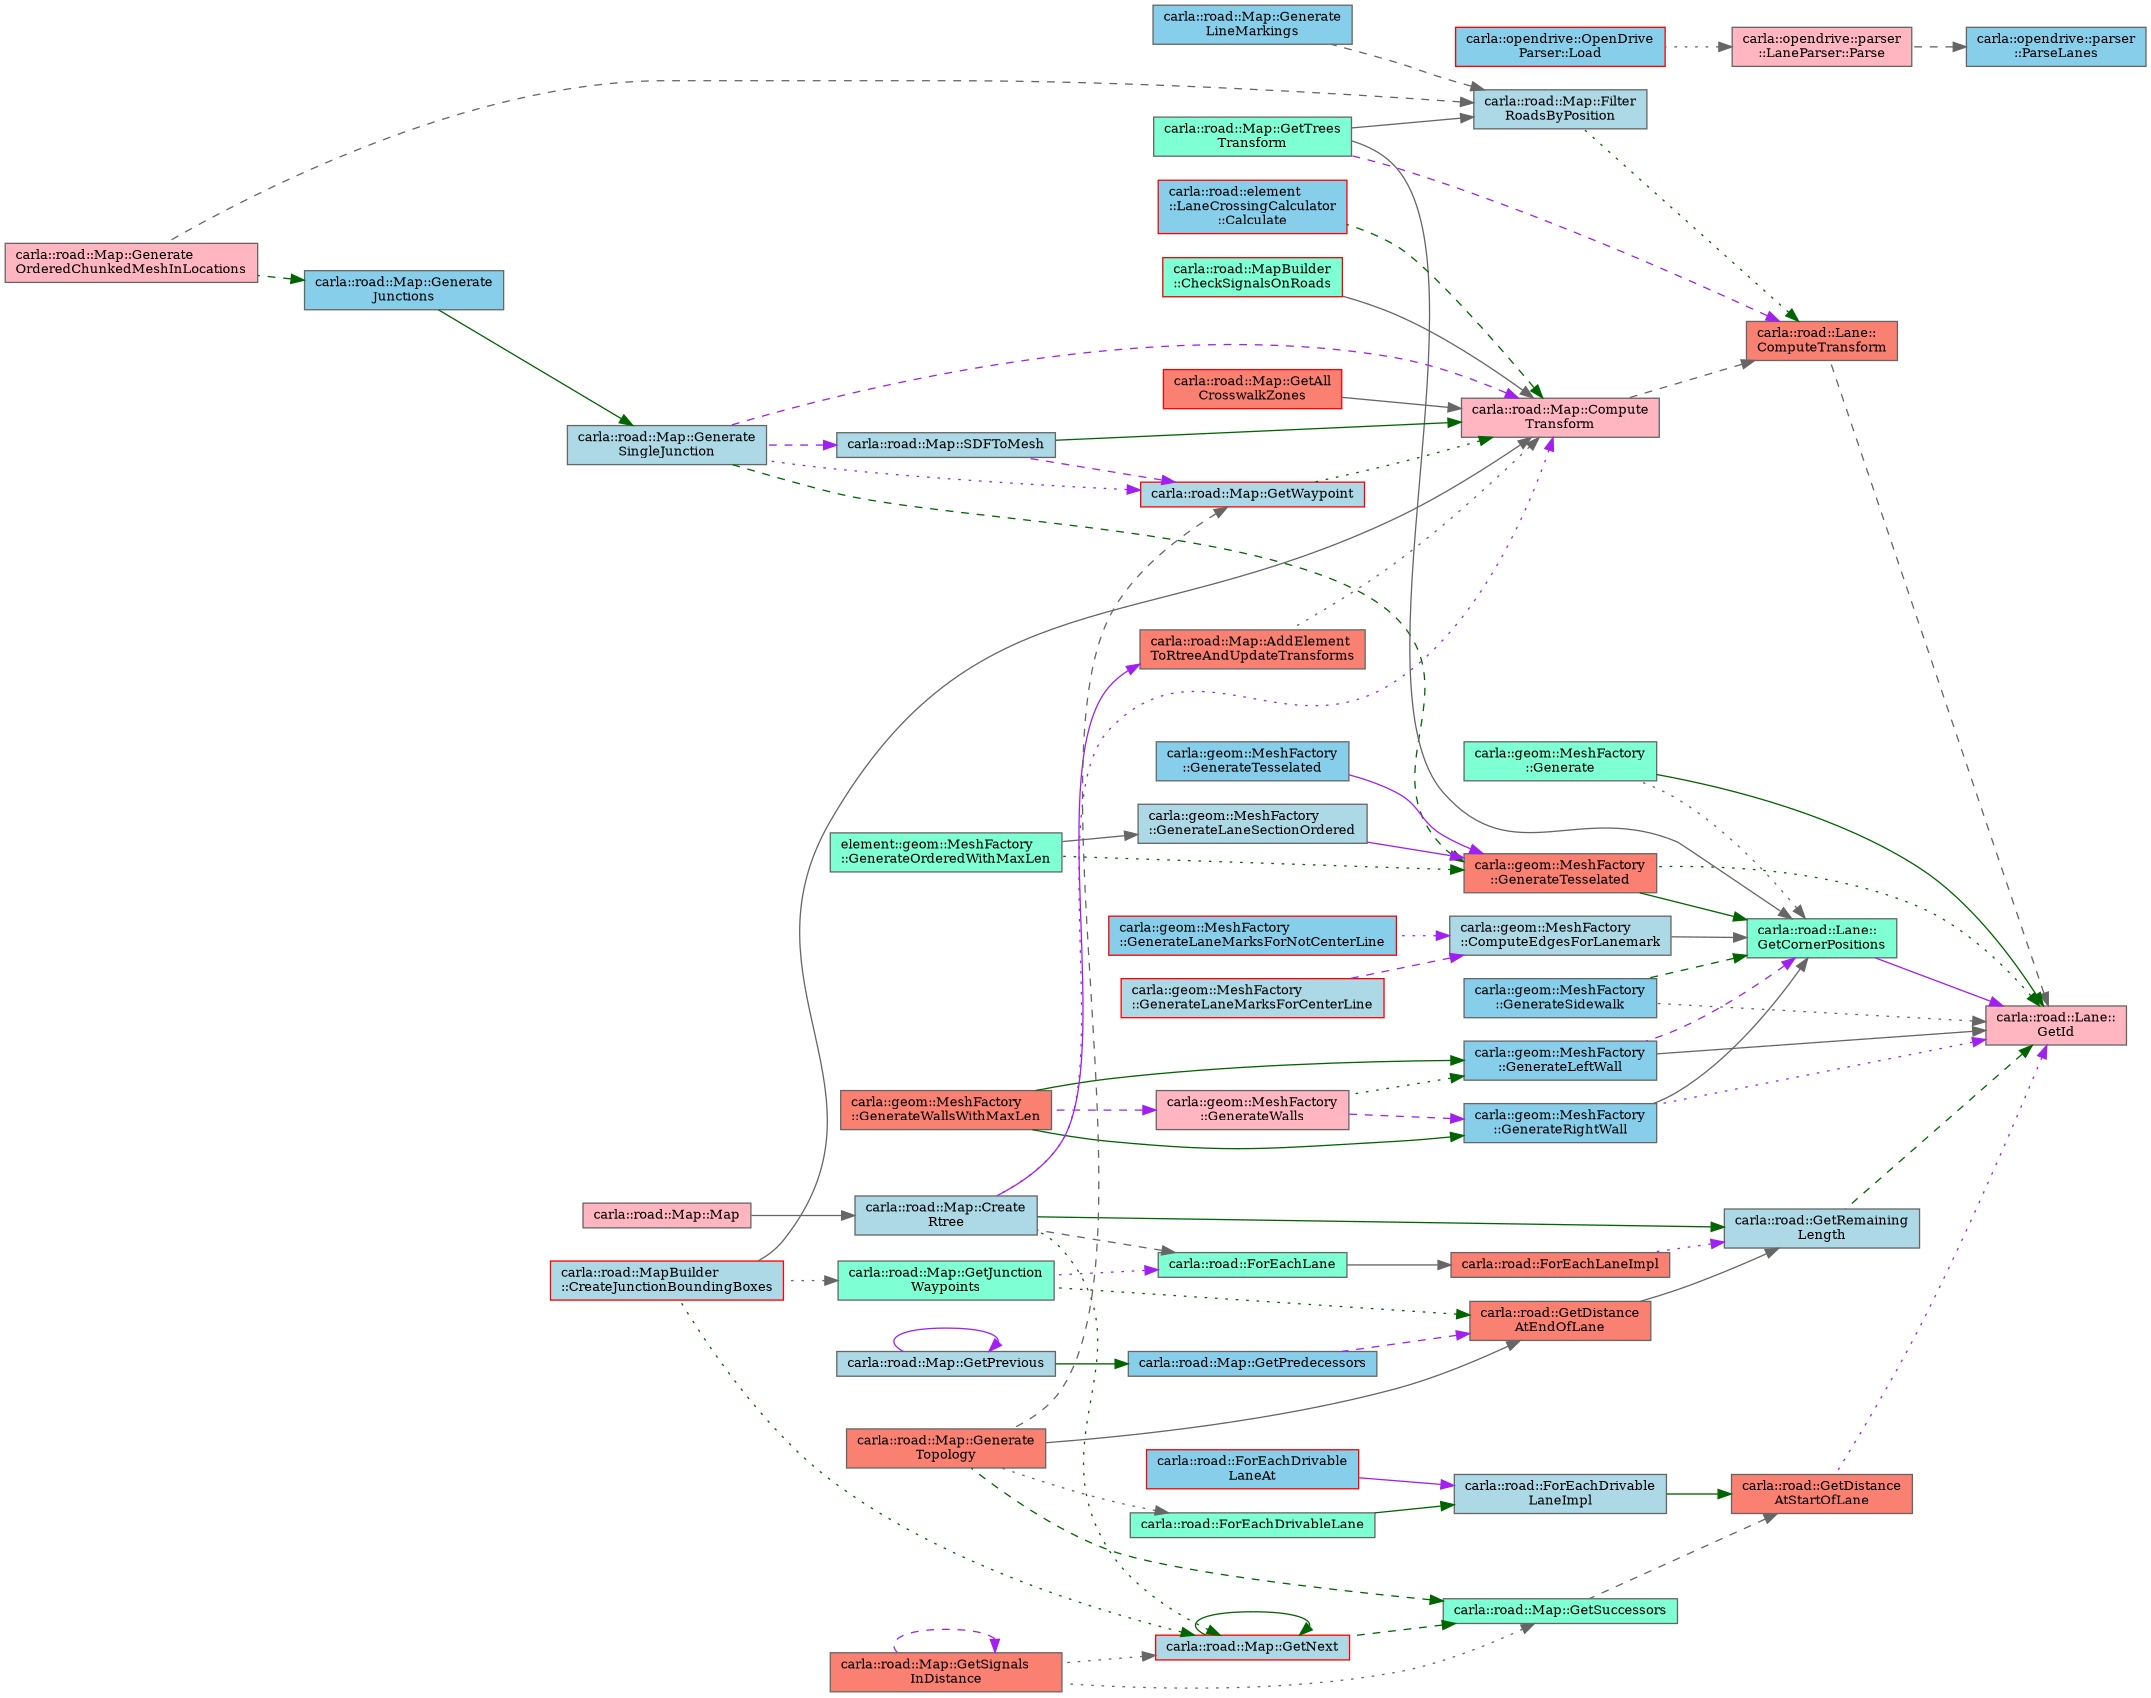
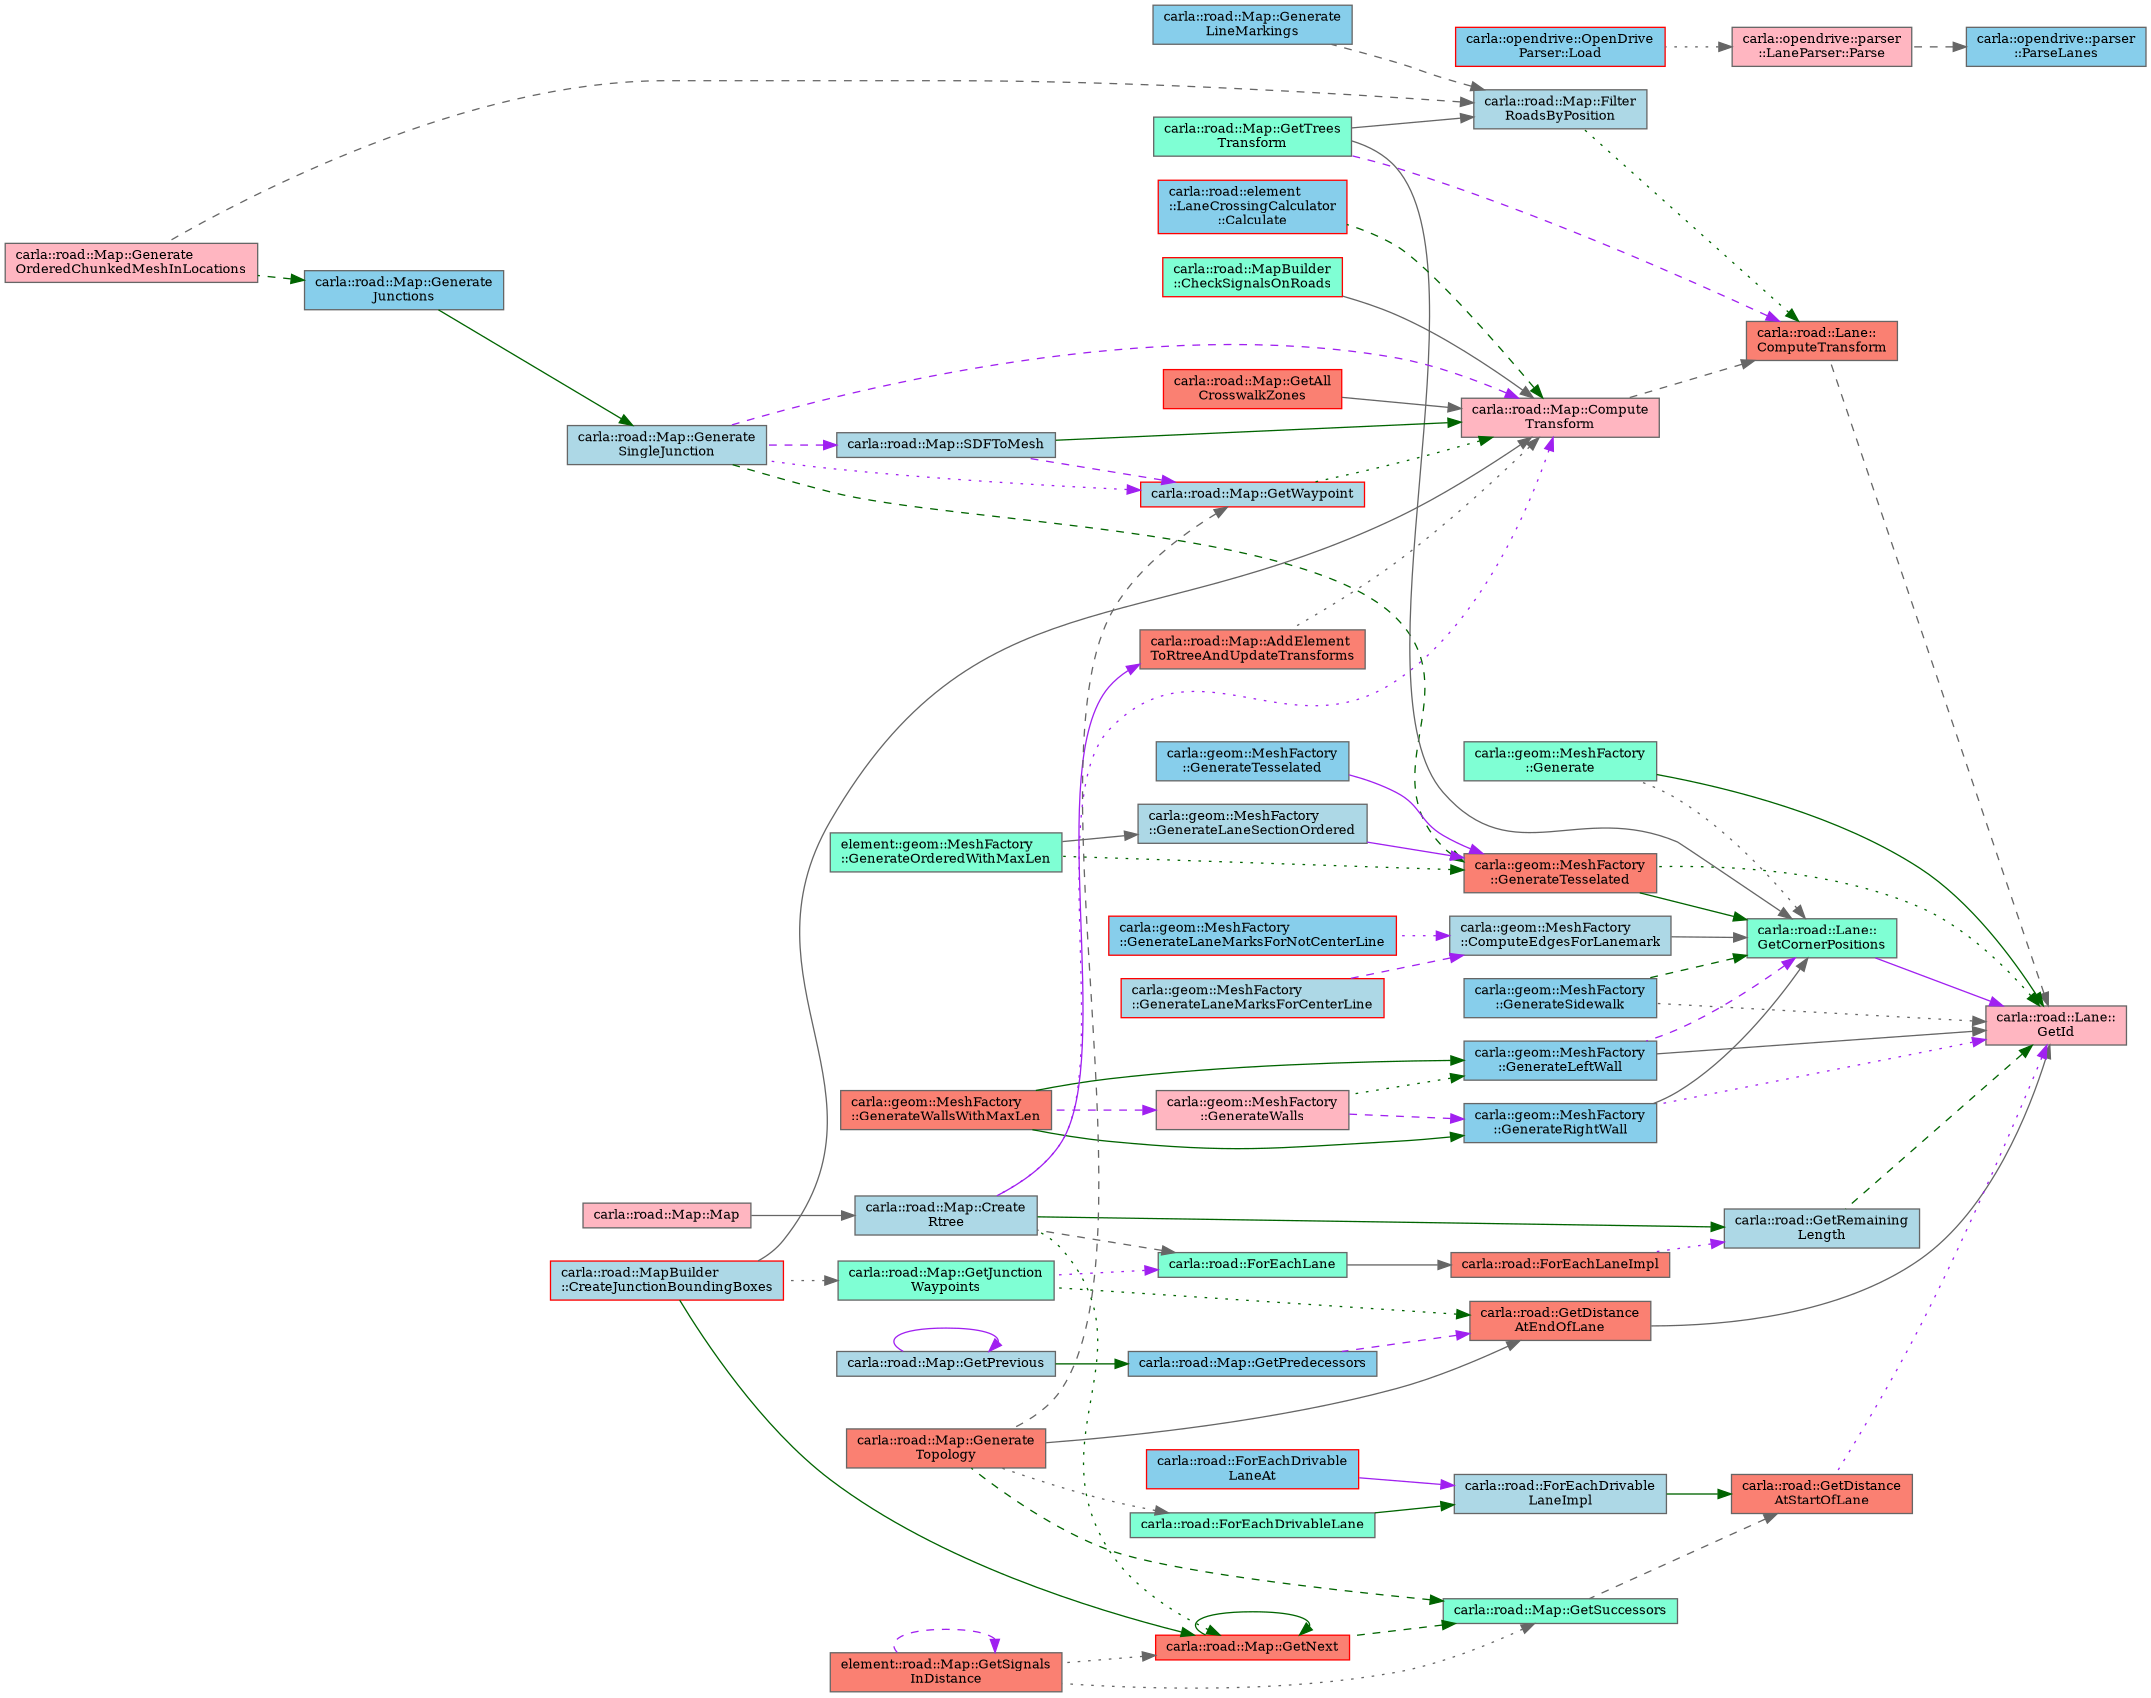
(1704, 1280) -> (1903, 1270)
(893, 1520) -> (893, 1520)
(1253, 1648) -> (1253, 1648)
(946, 1672) -> (946, 1672)
